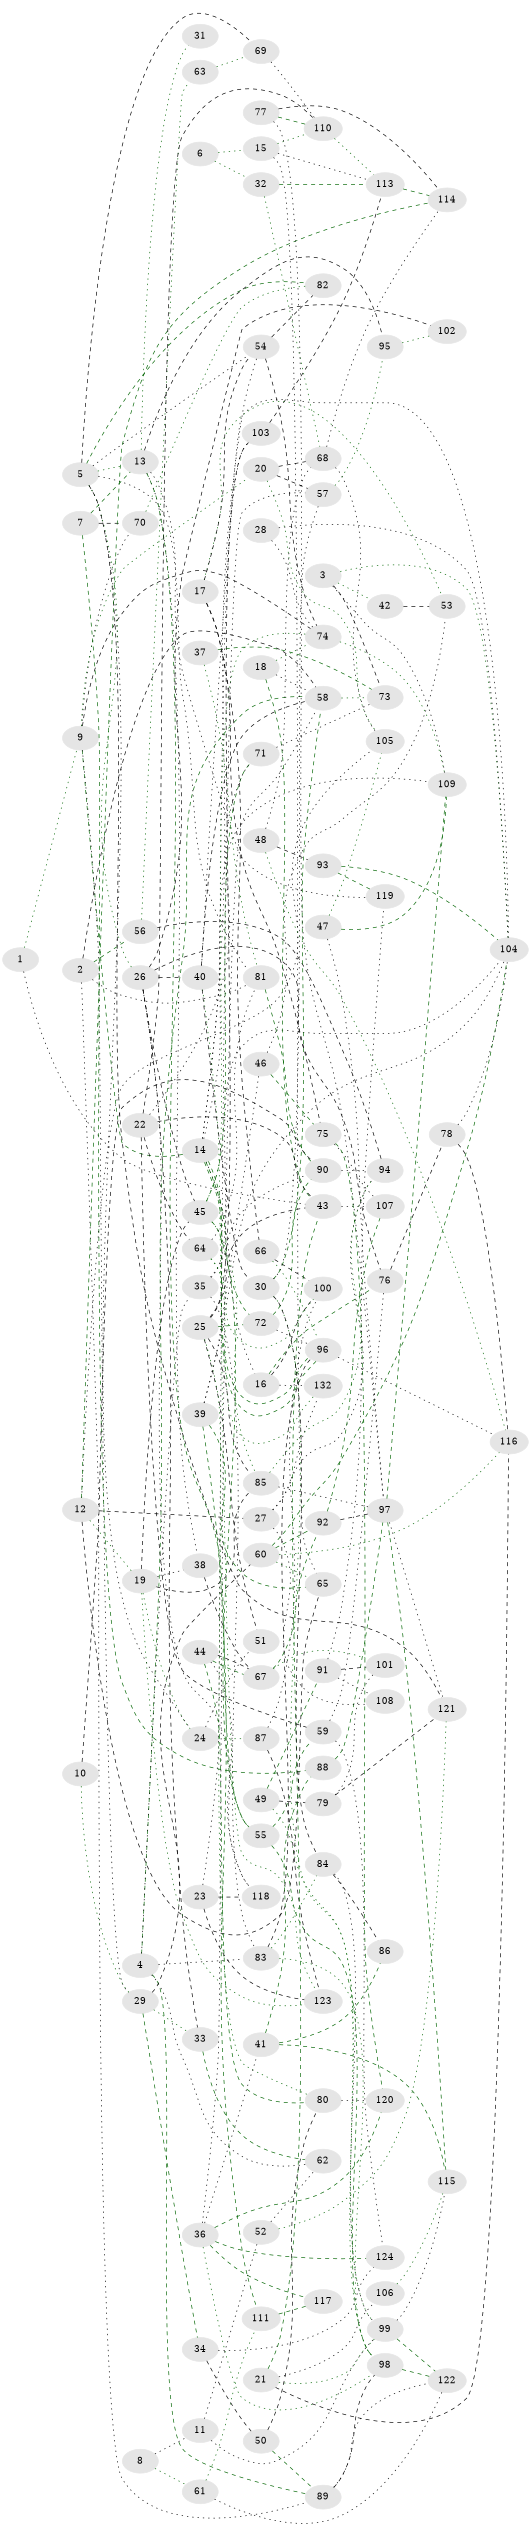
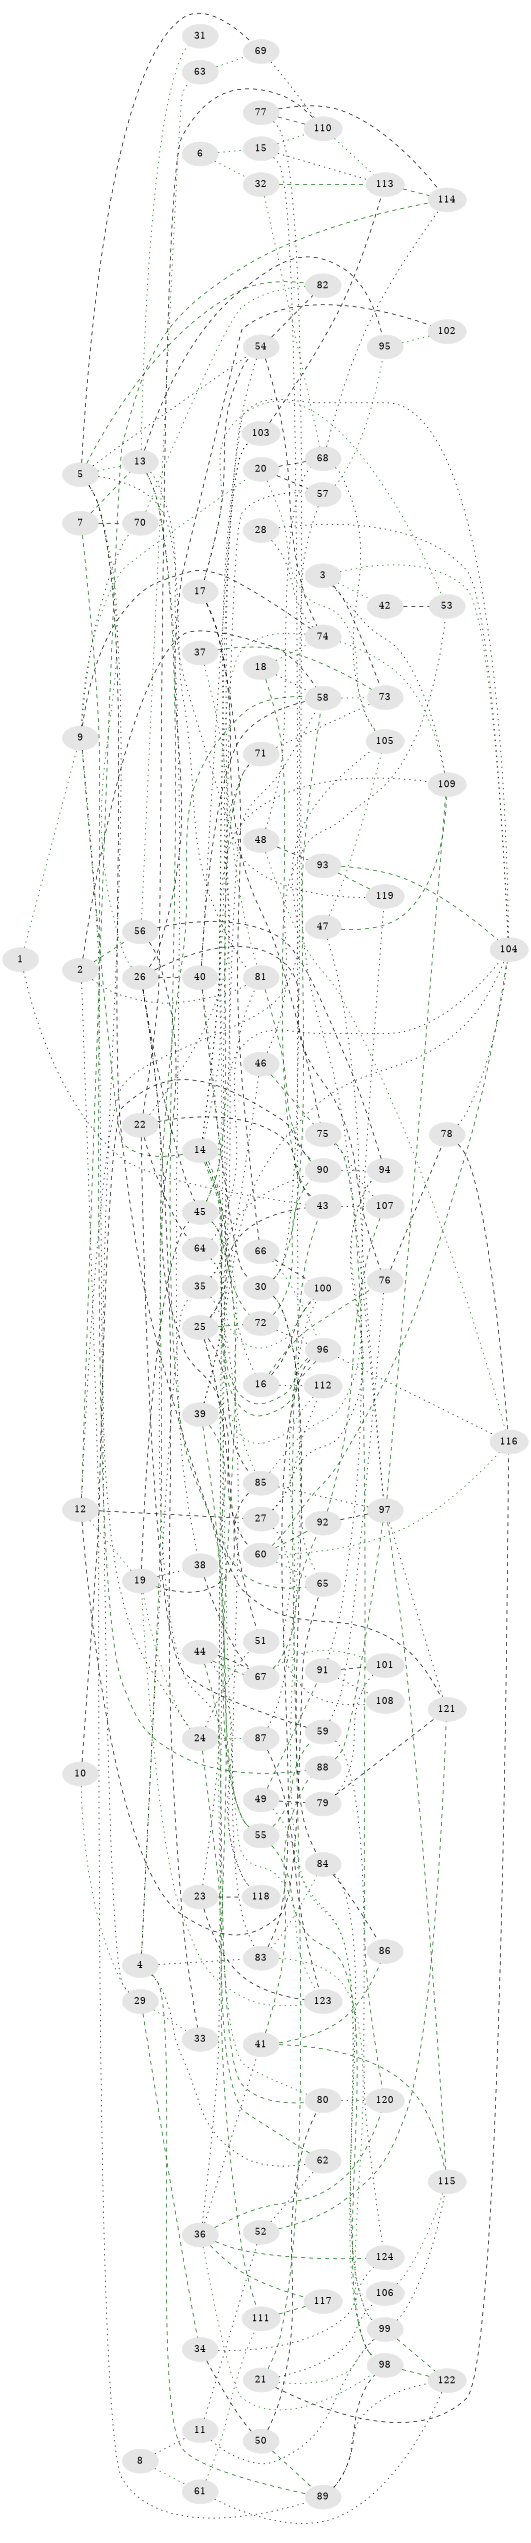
(228, 880) -> (228, 880)
(323, 1386) -> (323, 1386)
(163, 1766) -> (182, 1344)
(426, 2008) -> (426, 2008)
(239, 2132) -> (227, 2060)
